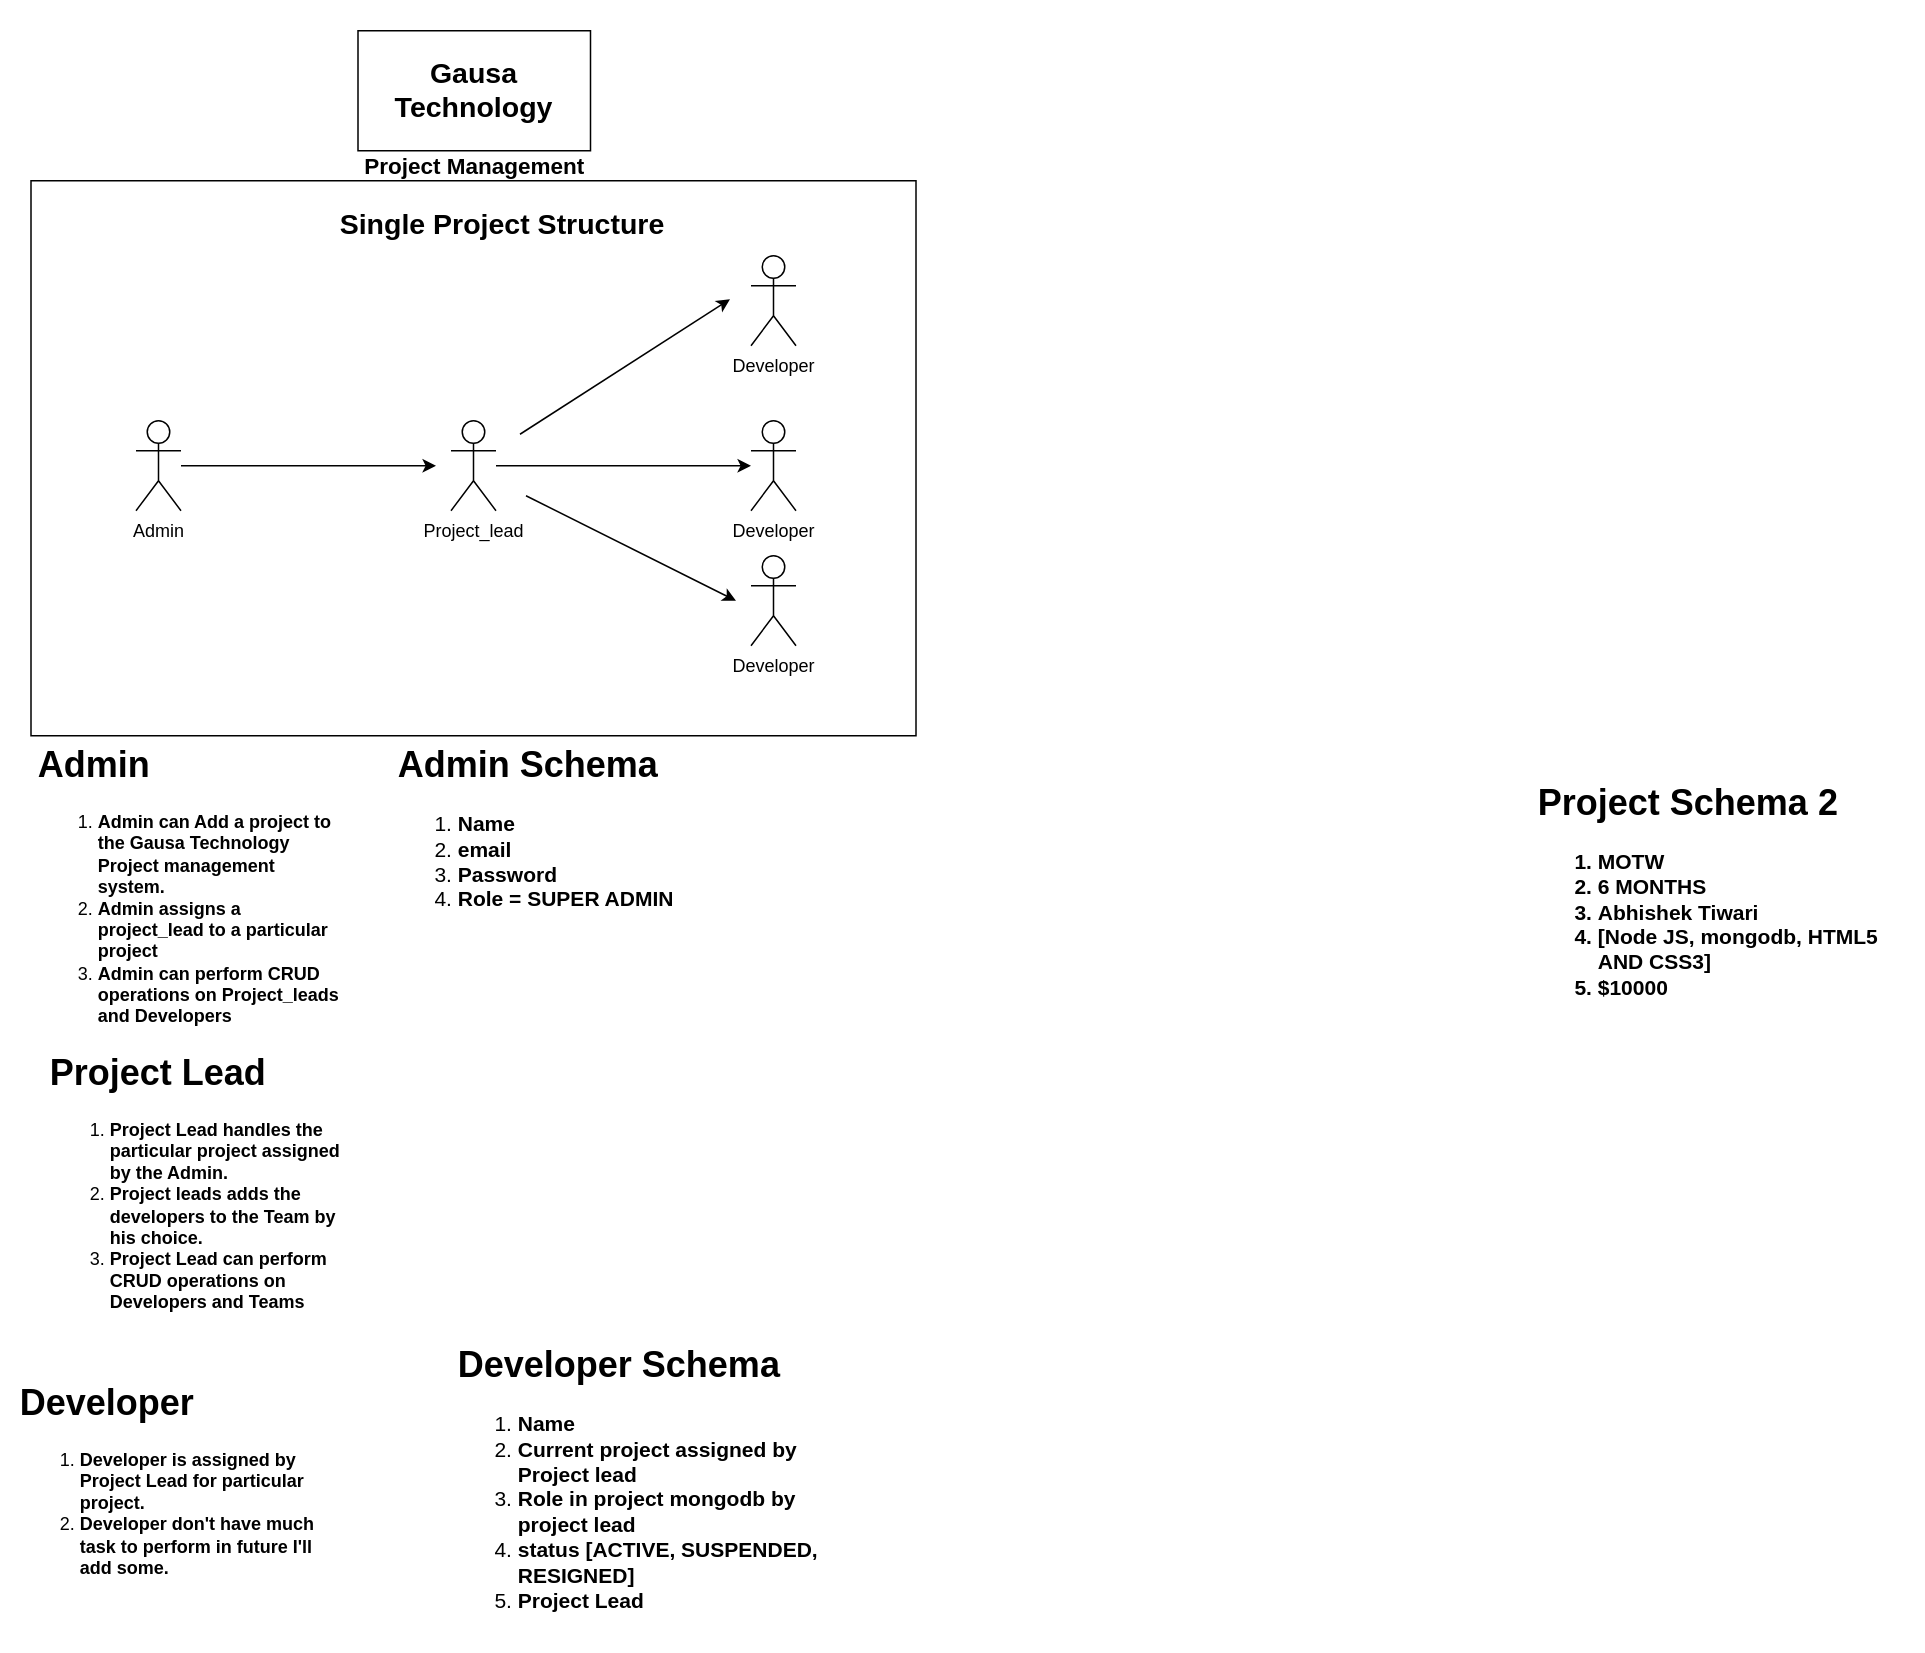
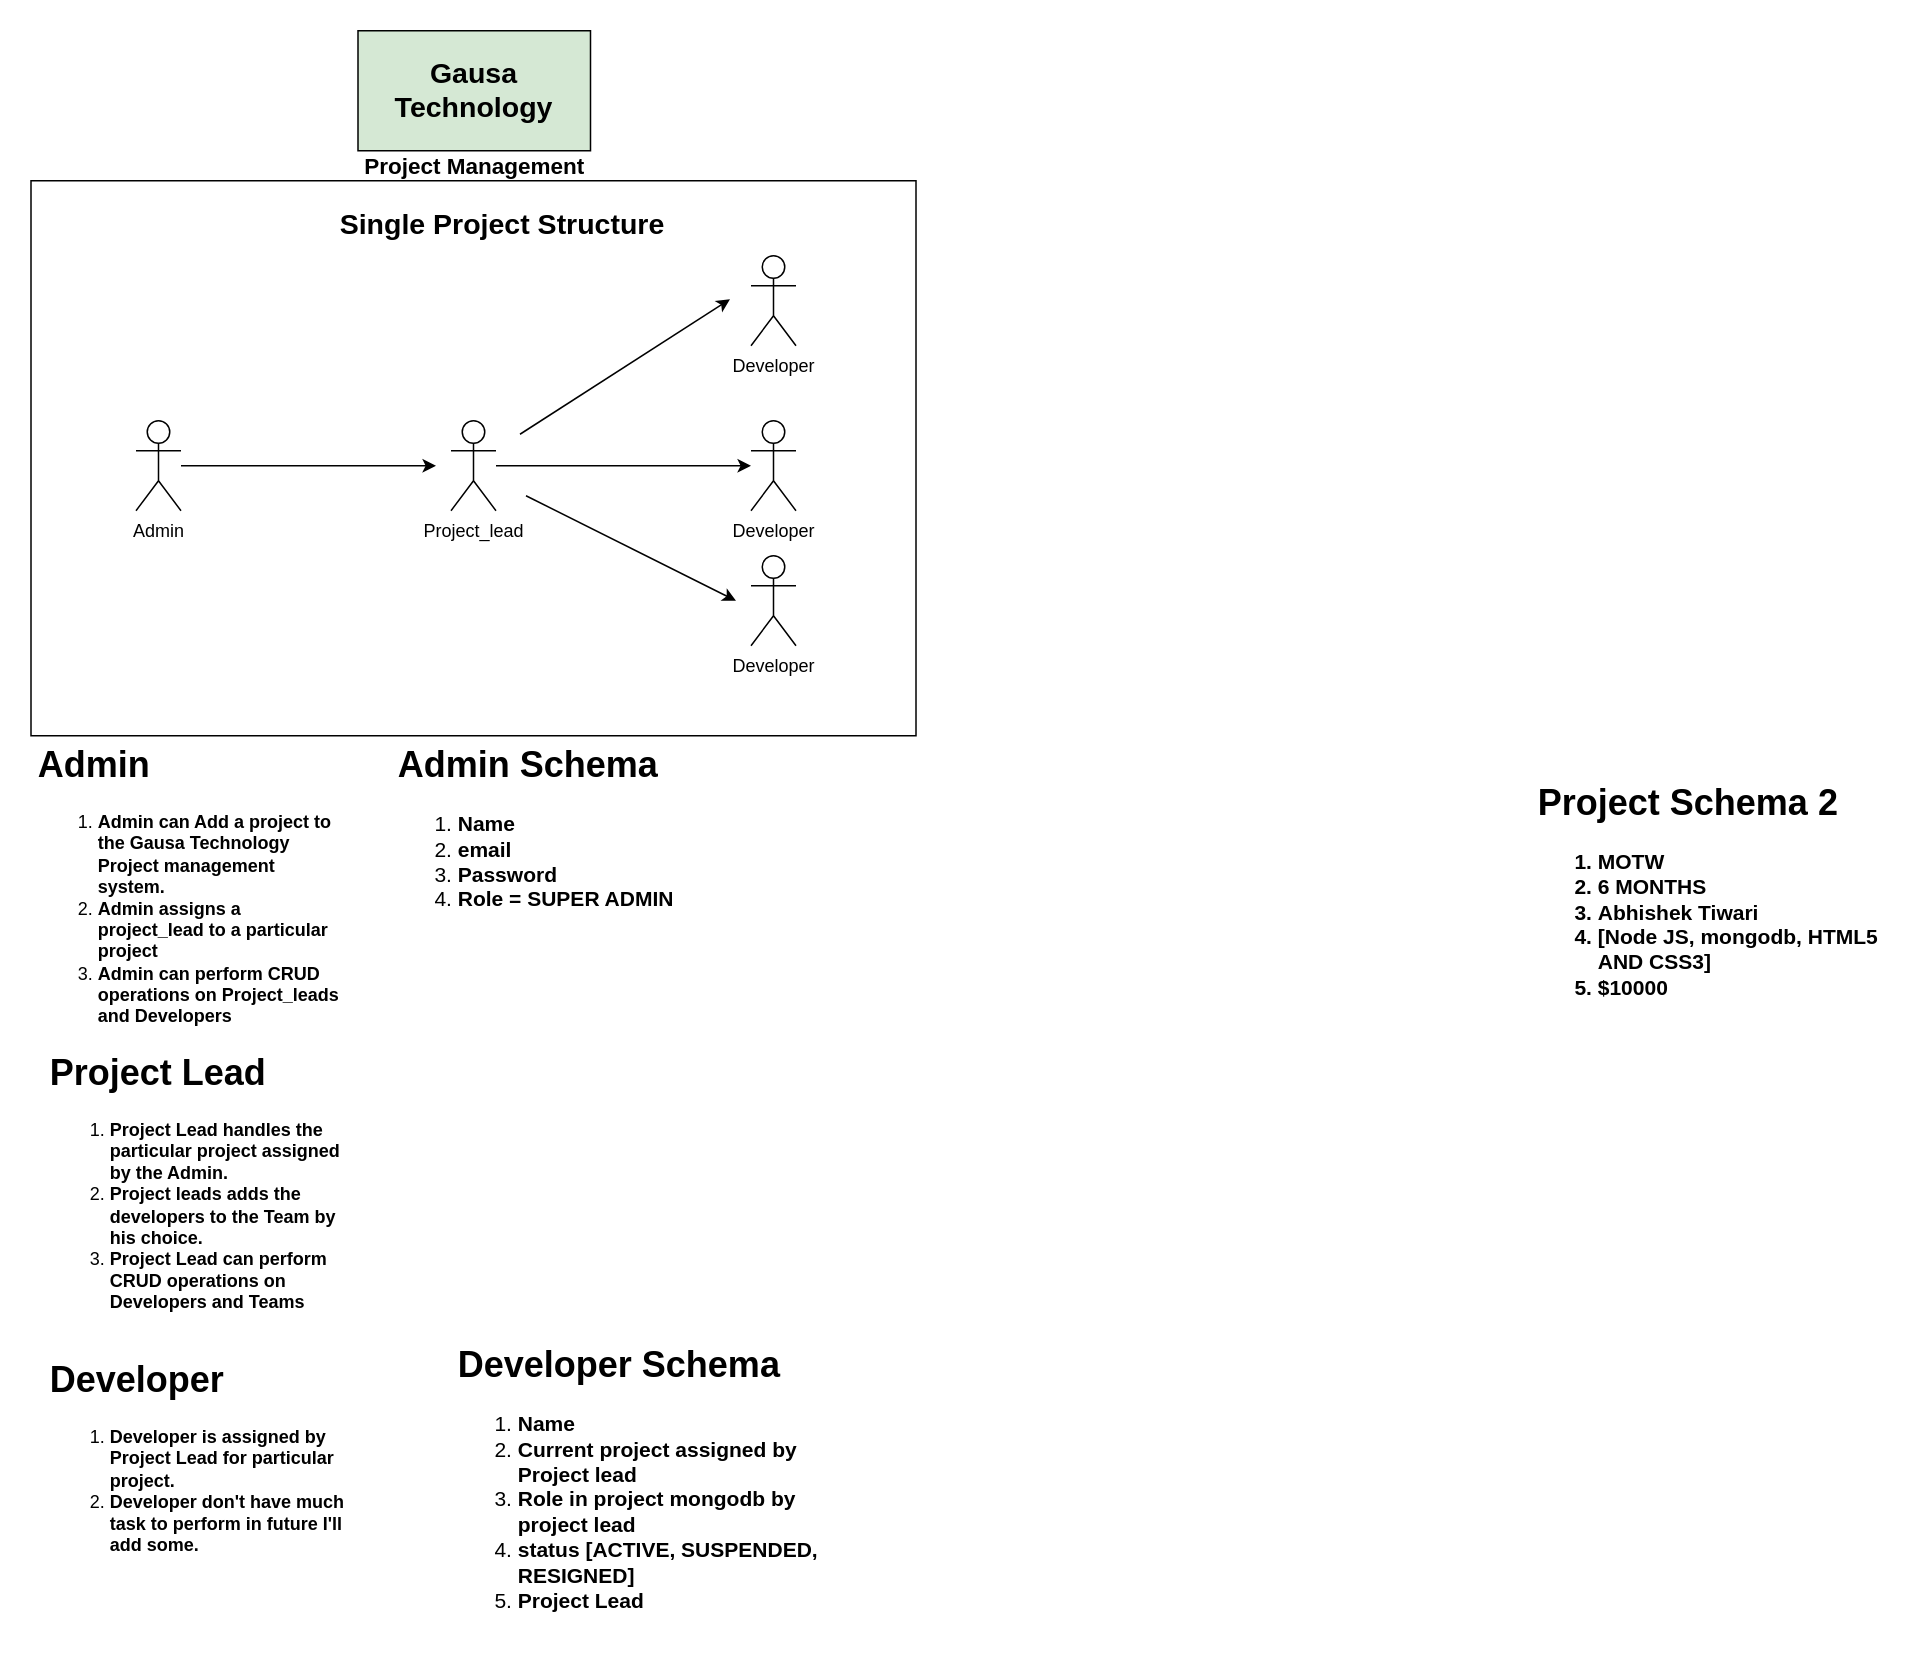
(474, 91) -> (474, 91)
(170, 1501) -> (200, 1478)
